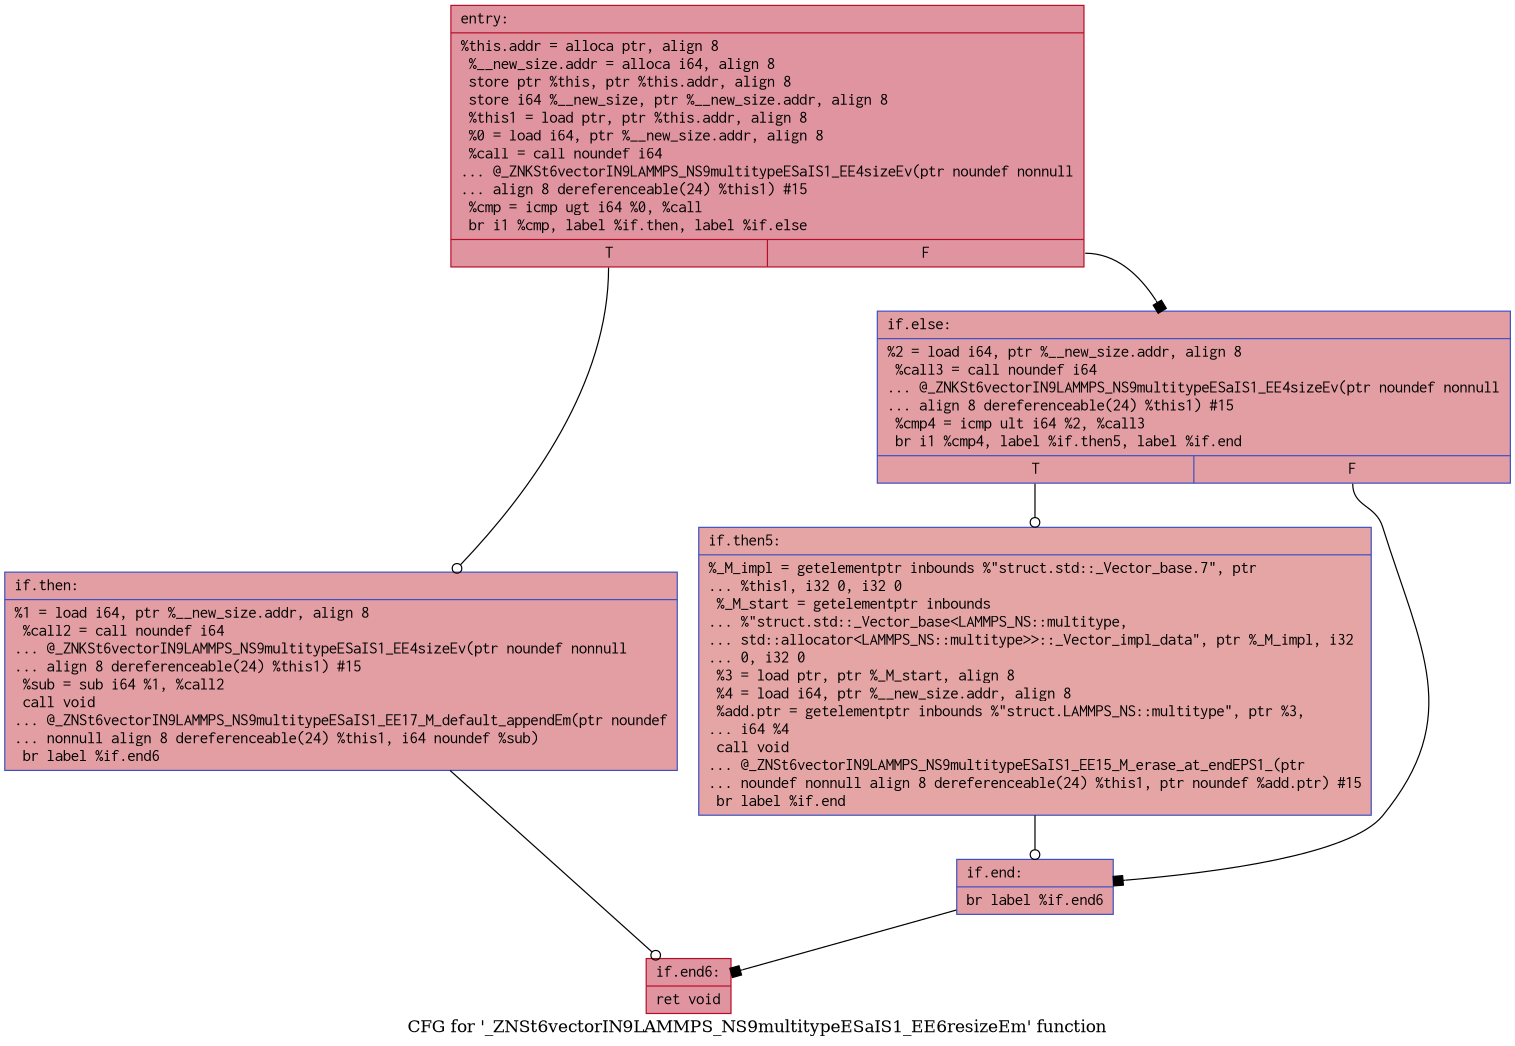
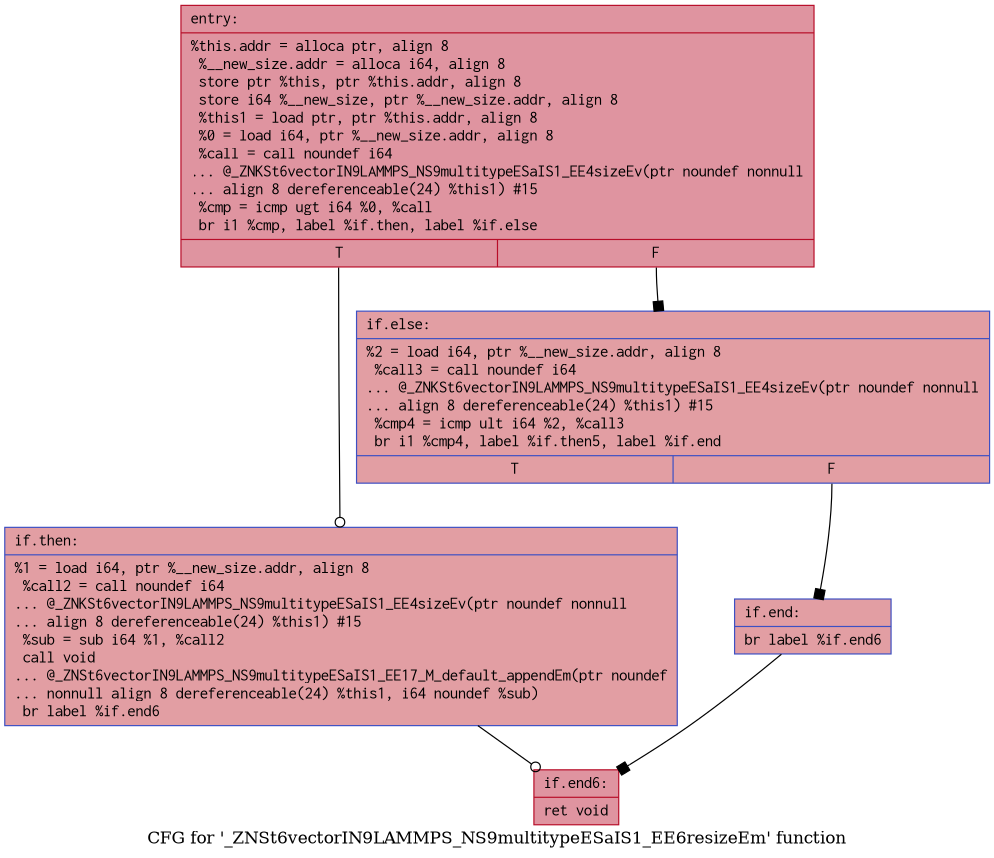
(1035, 671) -> none
